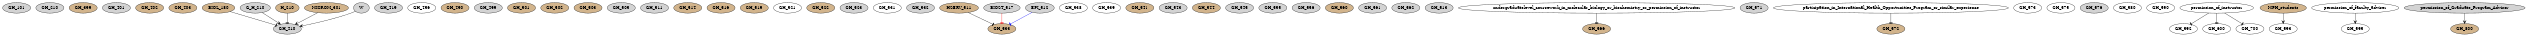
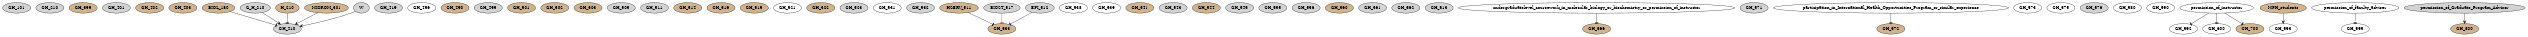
(2355, 17) -> (2355, 17)
(2250, 29) -> (2250, 29)
